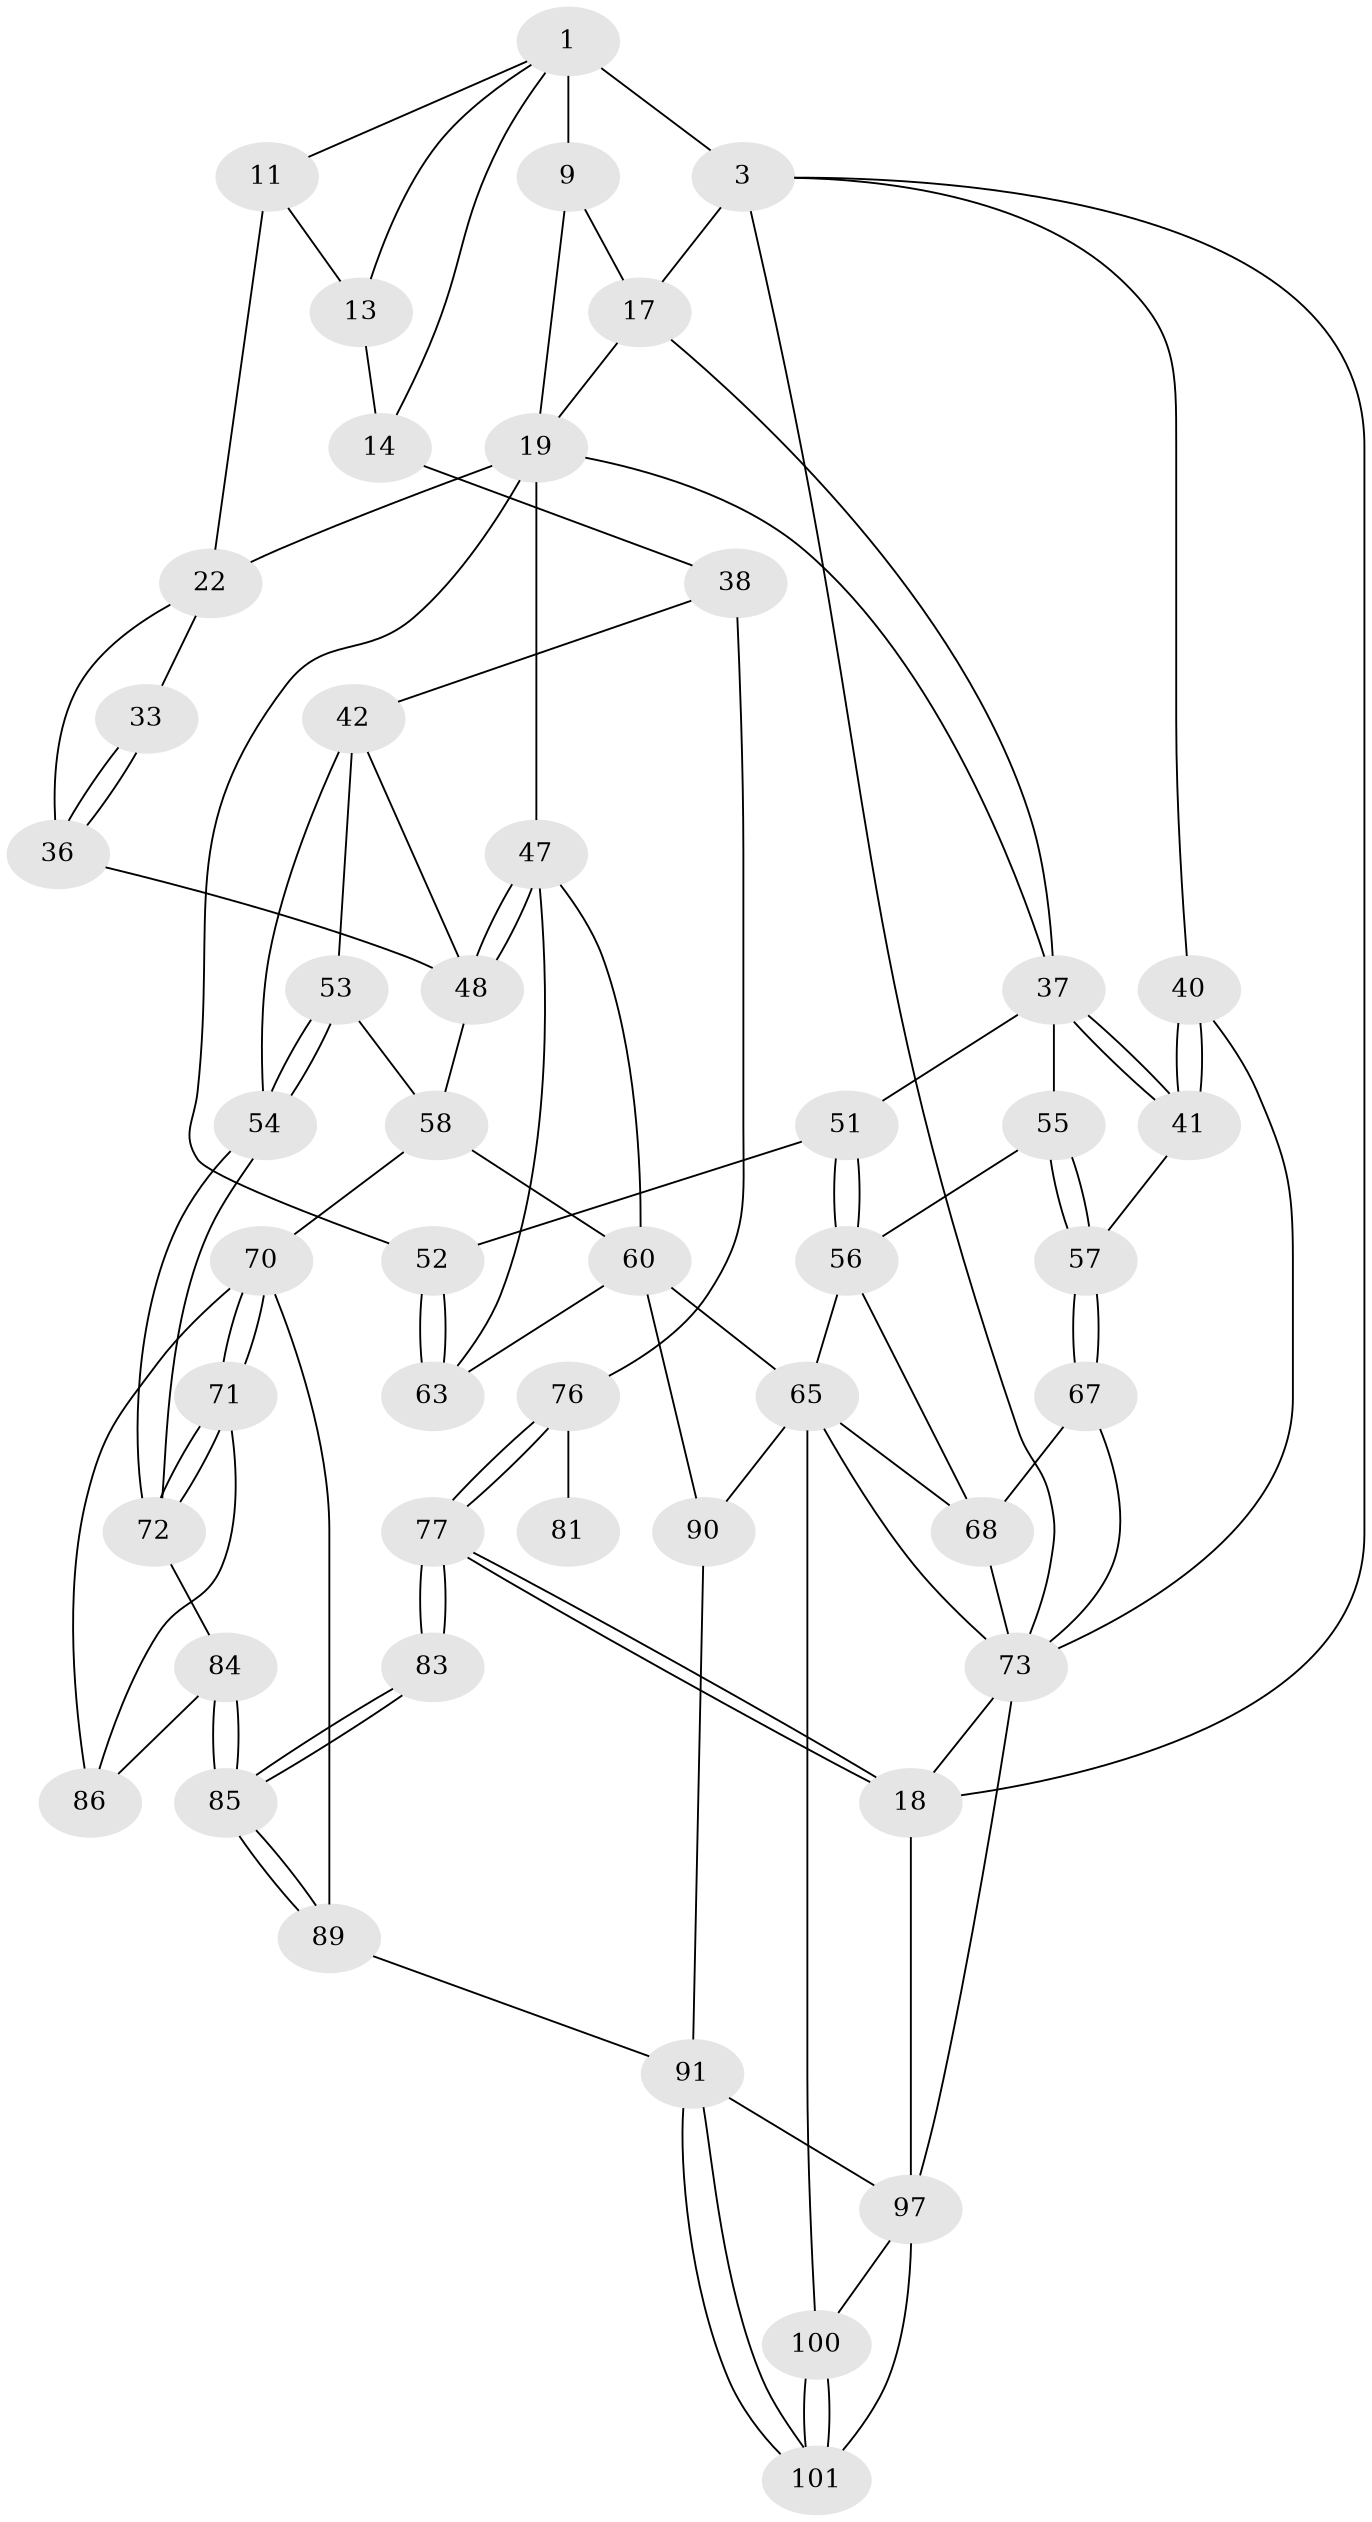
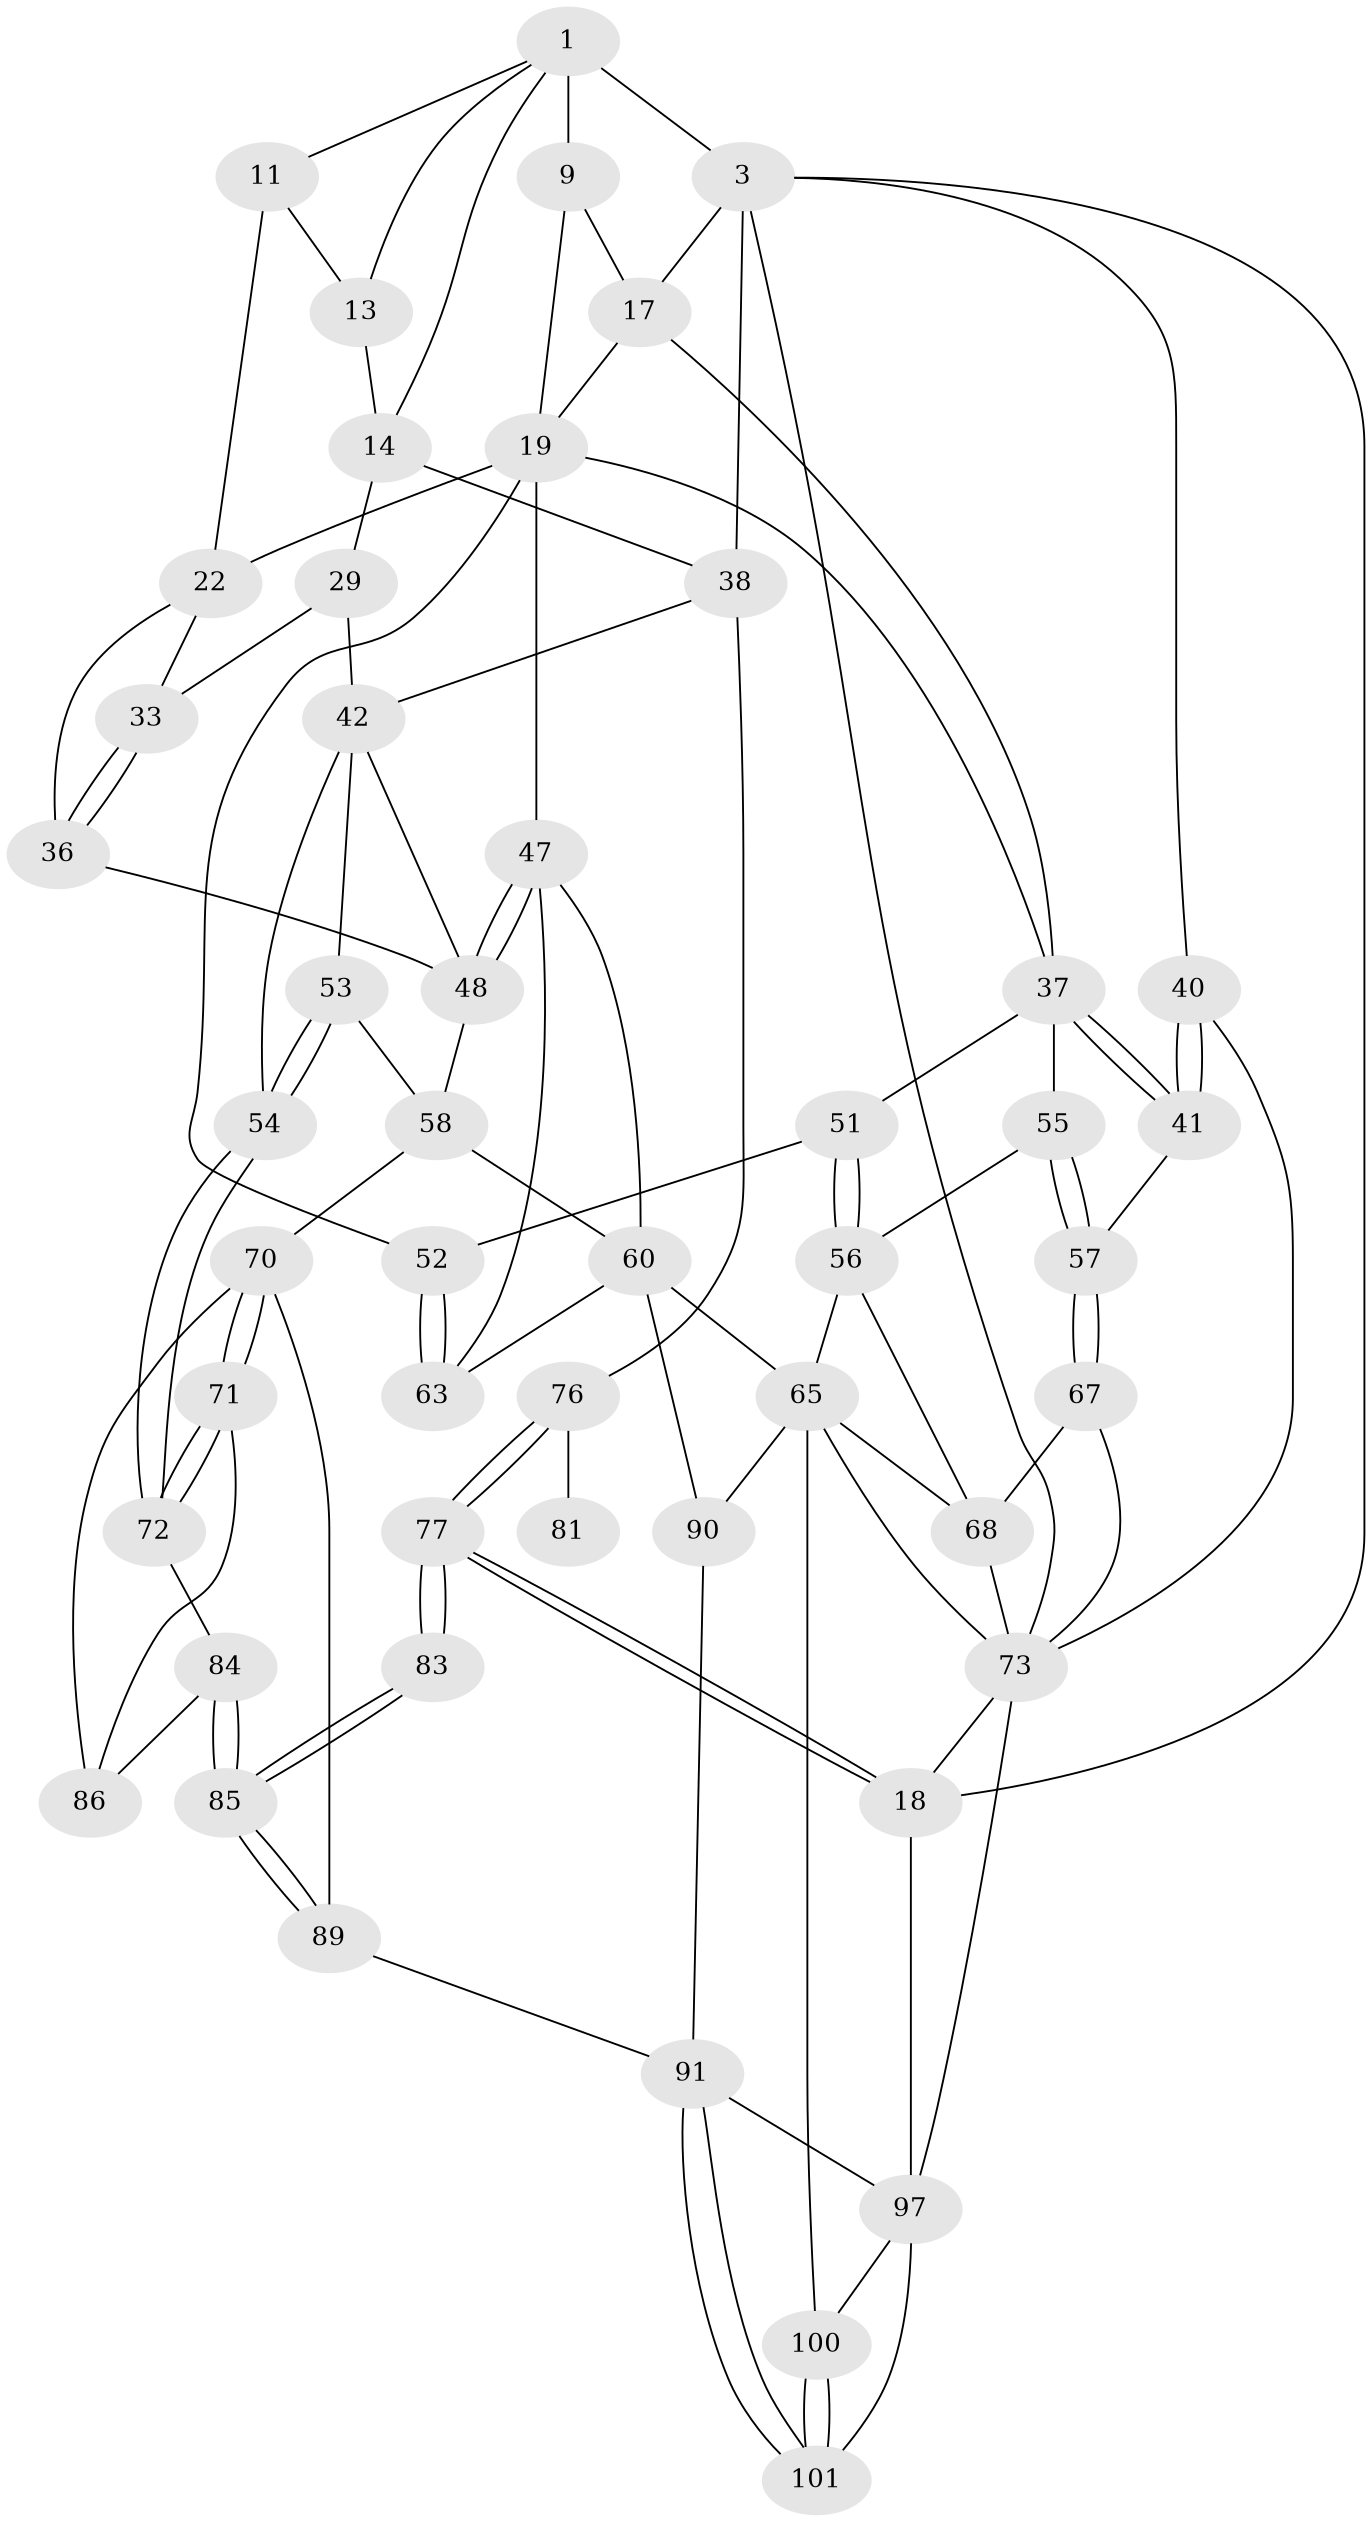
none -> (740, 380)
none -> (346, 583)
